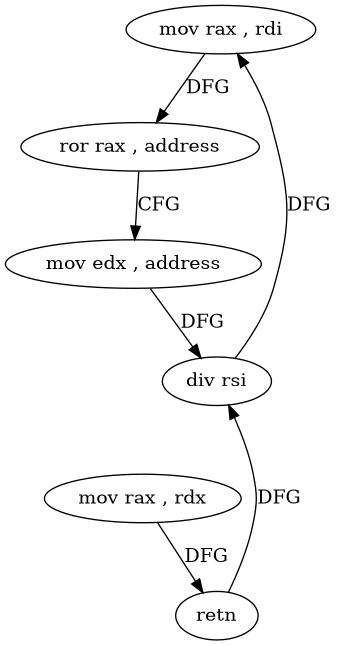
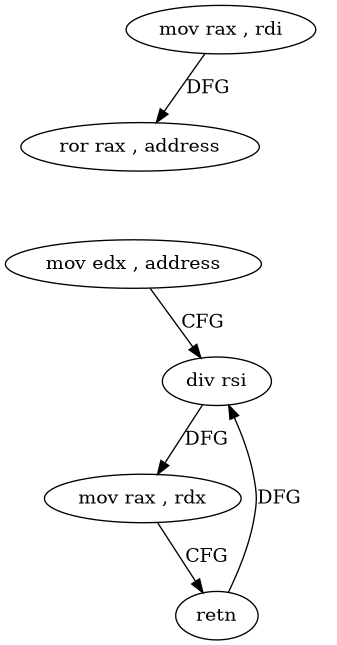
(137, 199) -> none
(287, 214) -> (184, 434)
(203, 323) -> (203, 323)
(207, 557) -> (207, 557)
